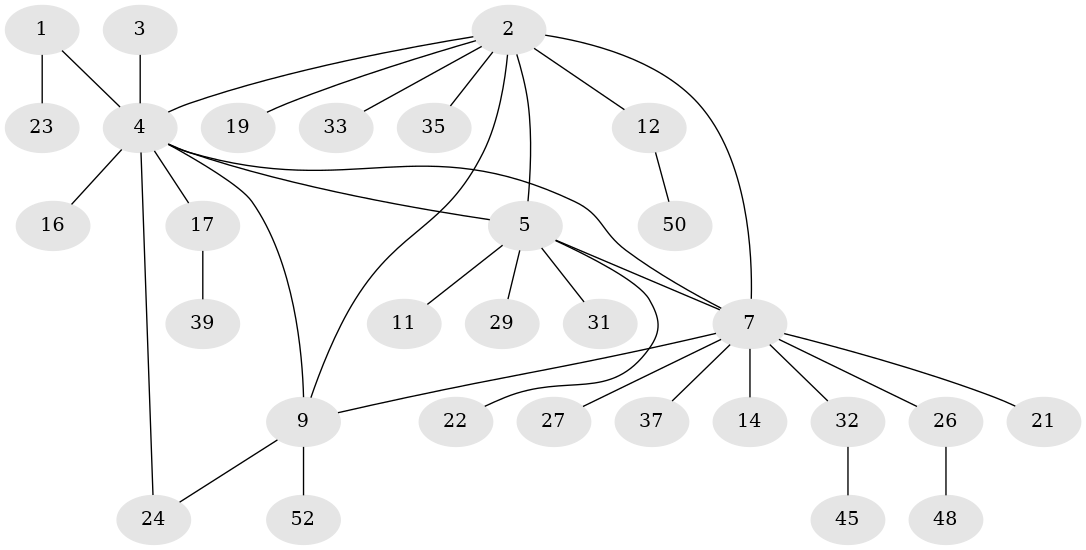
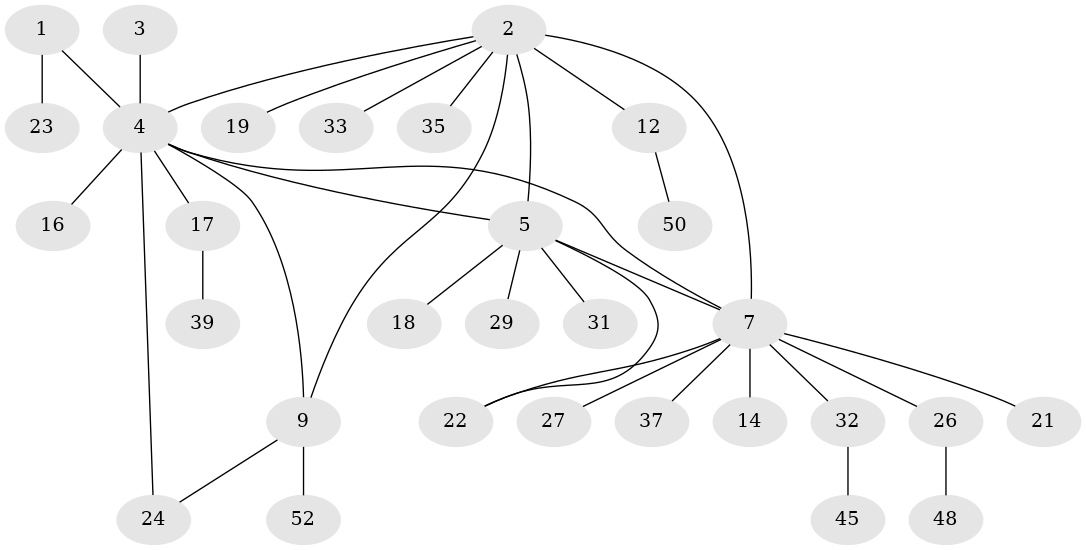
(404, 324) -> (404, 324)
(527, 373) -> (602, 372)
